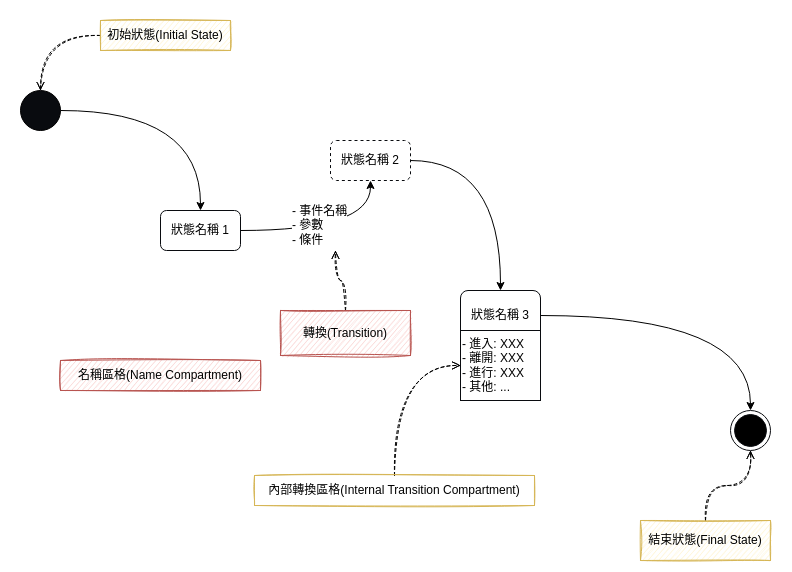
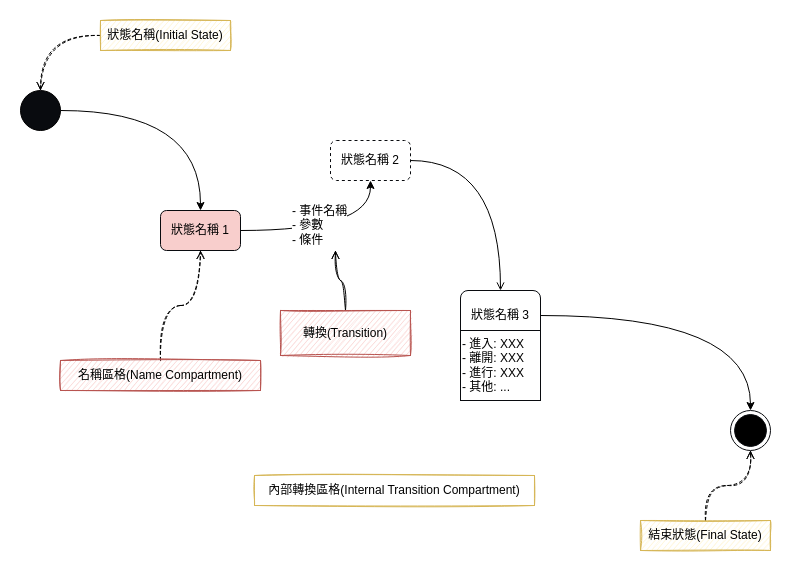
(166, 36) -> (166, 36)
(201, 231) -> (201, 231)
(341, 281) -> (341, 281)
(500, 282) -> (500, 284)
none -> (179, 306)
(406, 403) -> none
(706, 541) -> (706, 536)
